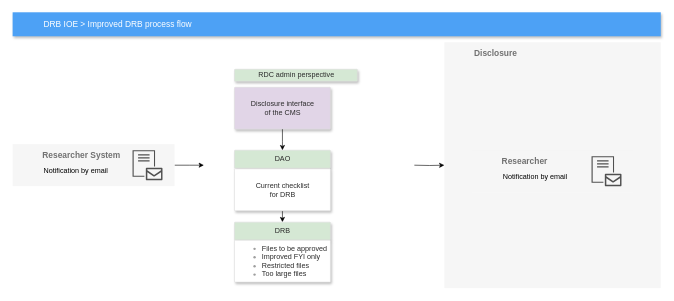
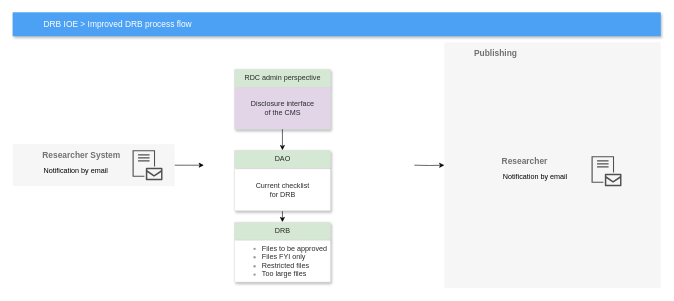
(496, 54) -> (495, 54)
(296, 75) -> (282, 78)
(283, 261) -> (283, 261)
